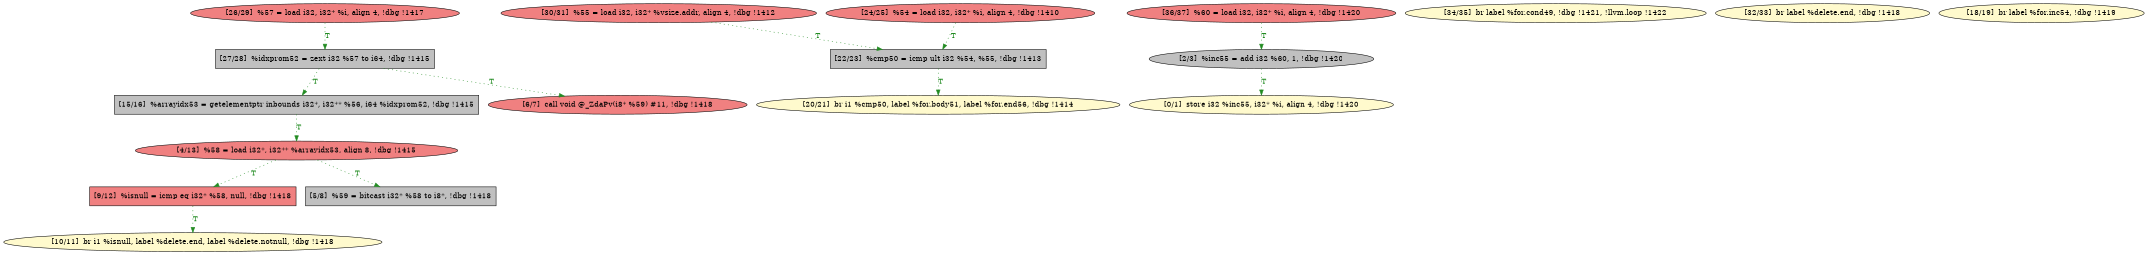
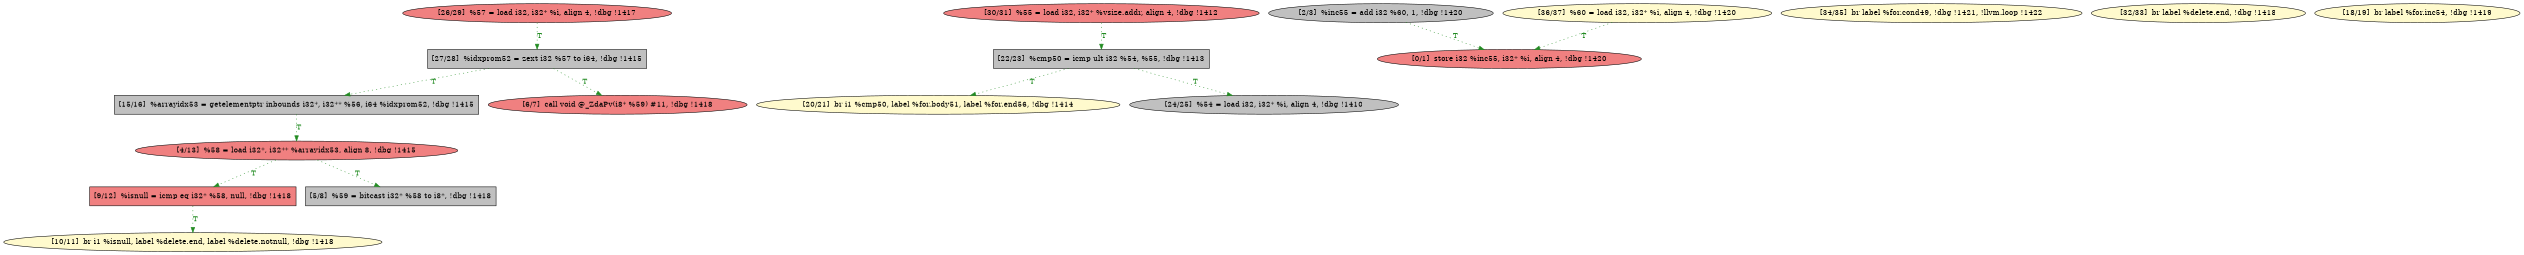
(960, 13) -> (1264, 105)
(1261, 13) -> (1637, 13)
(1261, 33) -> (1576, 35)
(951, 34) -> (1181, 81)
(1261, 105) -> (1509, 59)
